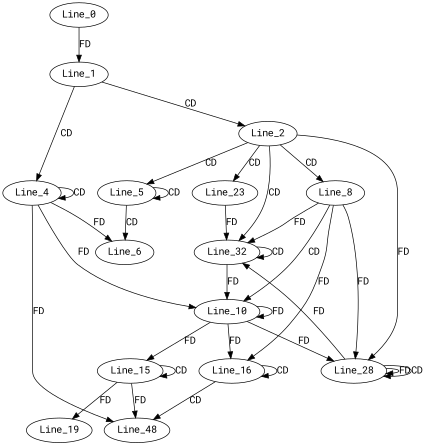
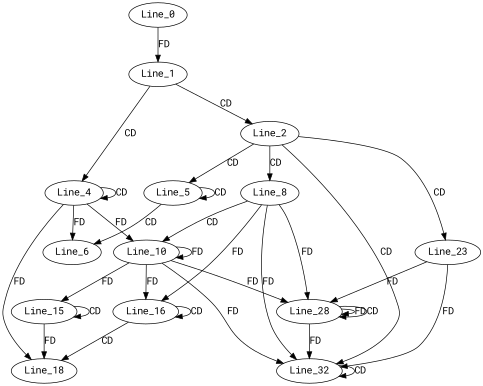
(398, 214) -> (382, 281)
(227, 279) -> (220, 313)
(59, 430) -> none
(137, 430) -> (44, 371)
